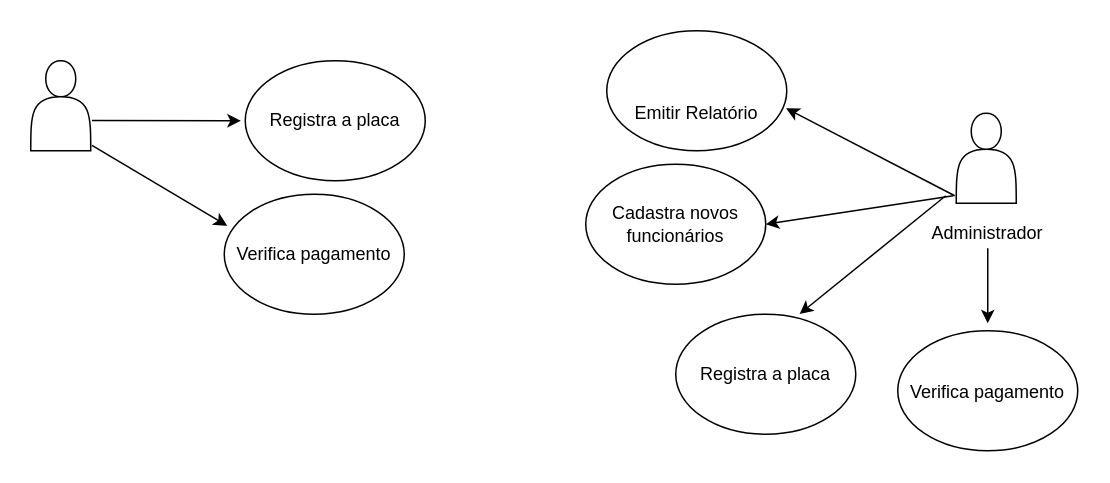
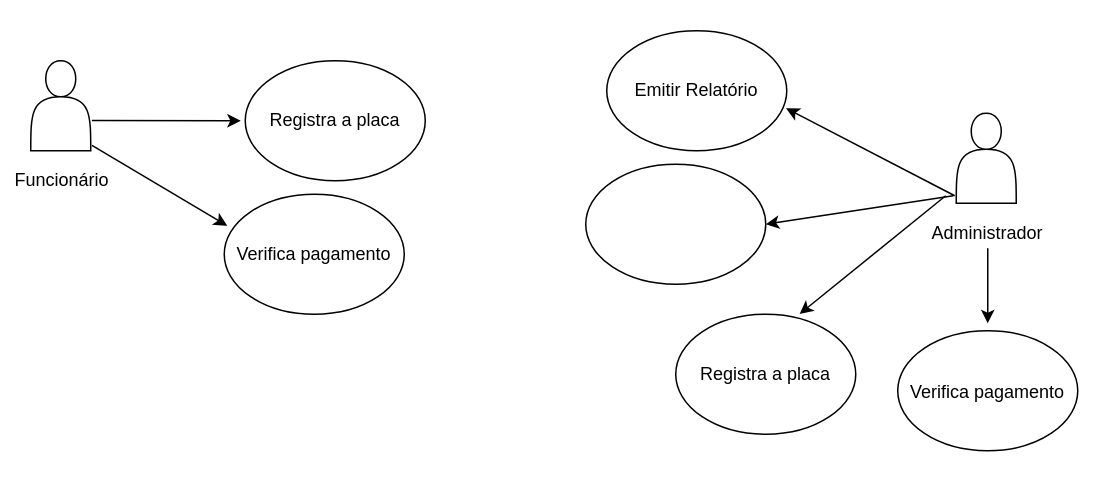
(697, 113) -> (697, 91)
none -> (62, 181)
(676, 224) -> none
